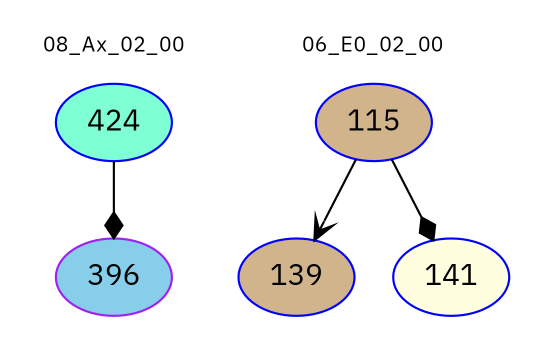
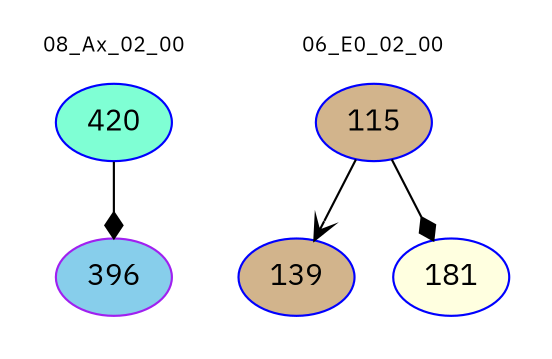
(114, 122) -> (114, 122)
(451, 277) -> (451, 277)
